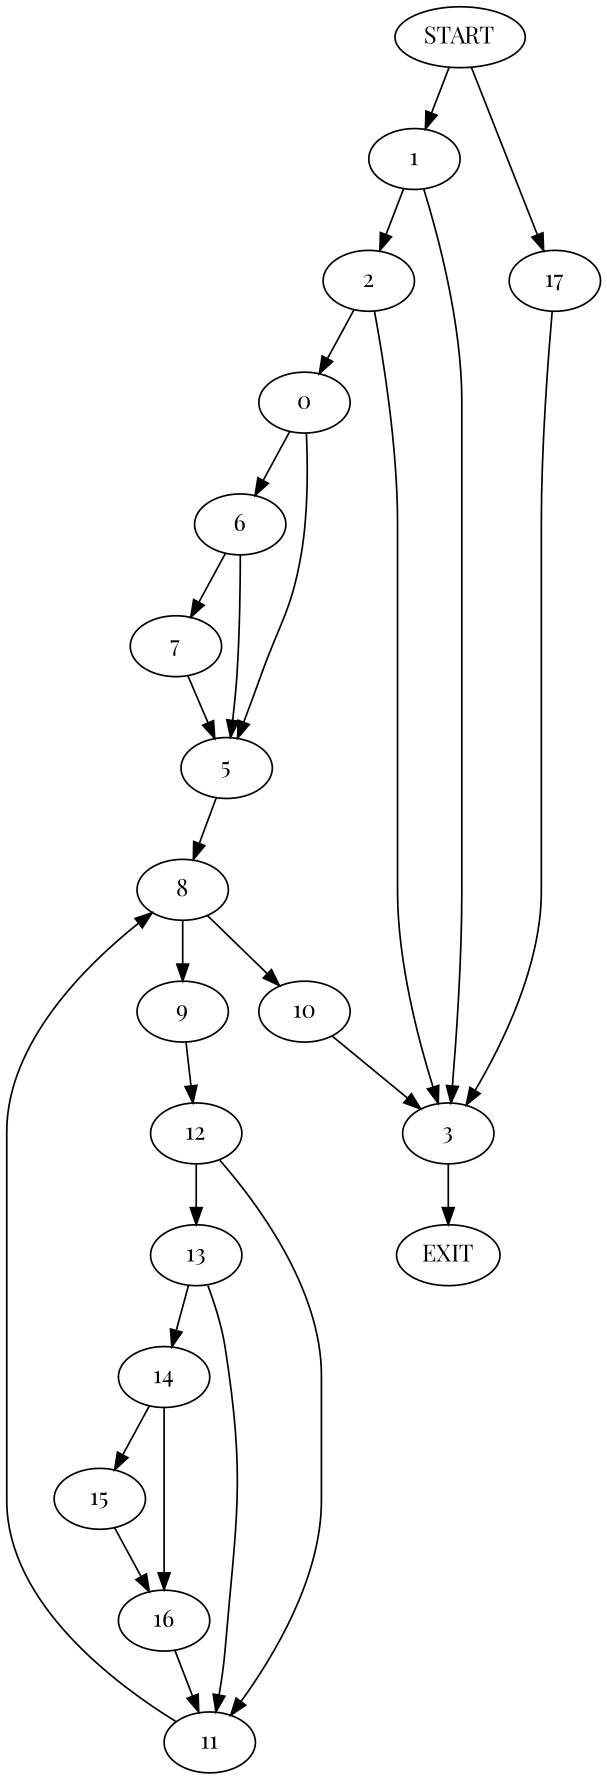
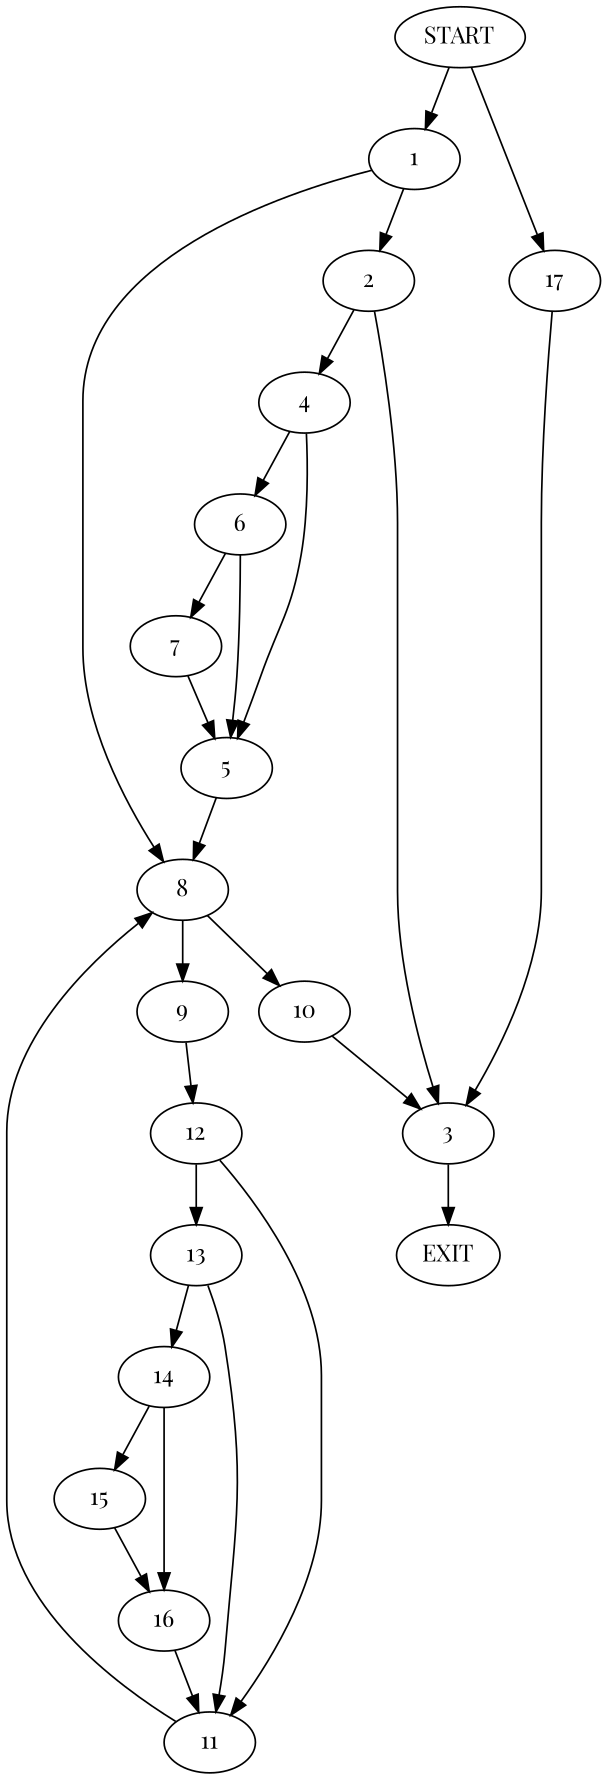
(304, 403) -> (304, 403)
(462, 636) -> (83, 434)
